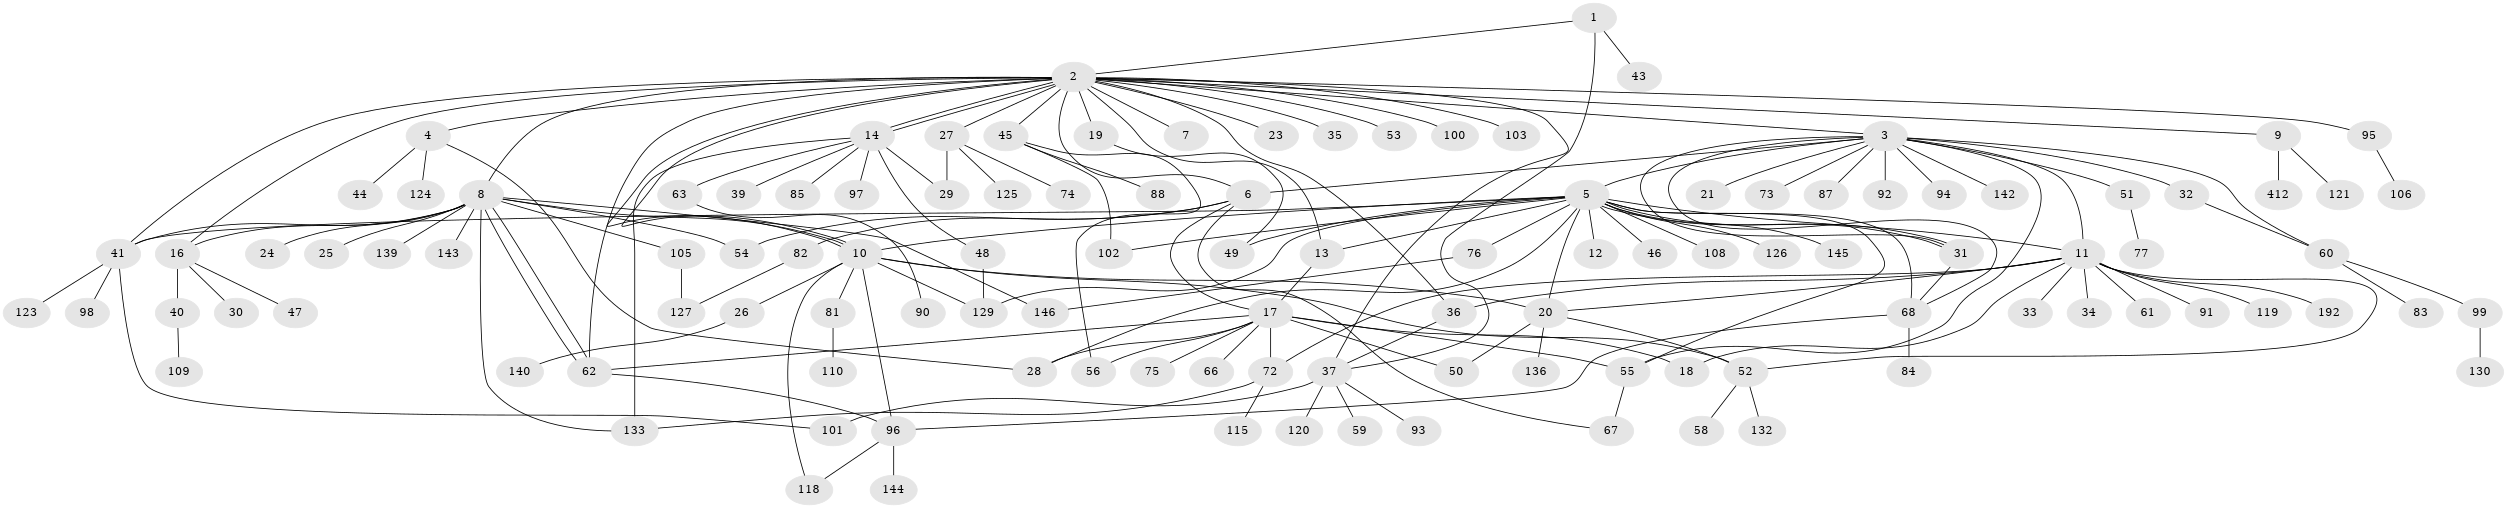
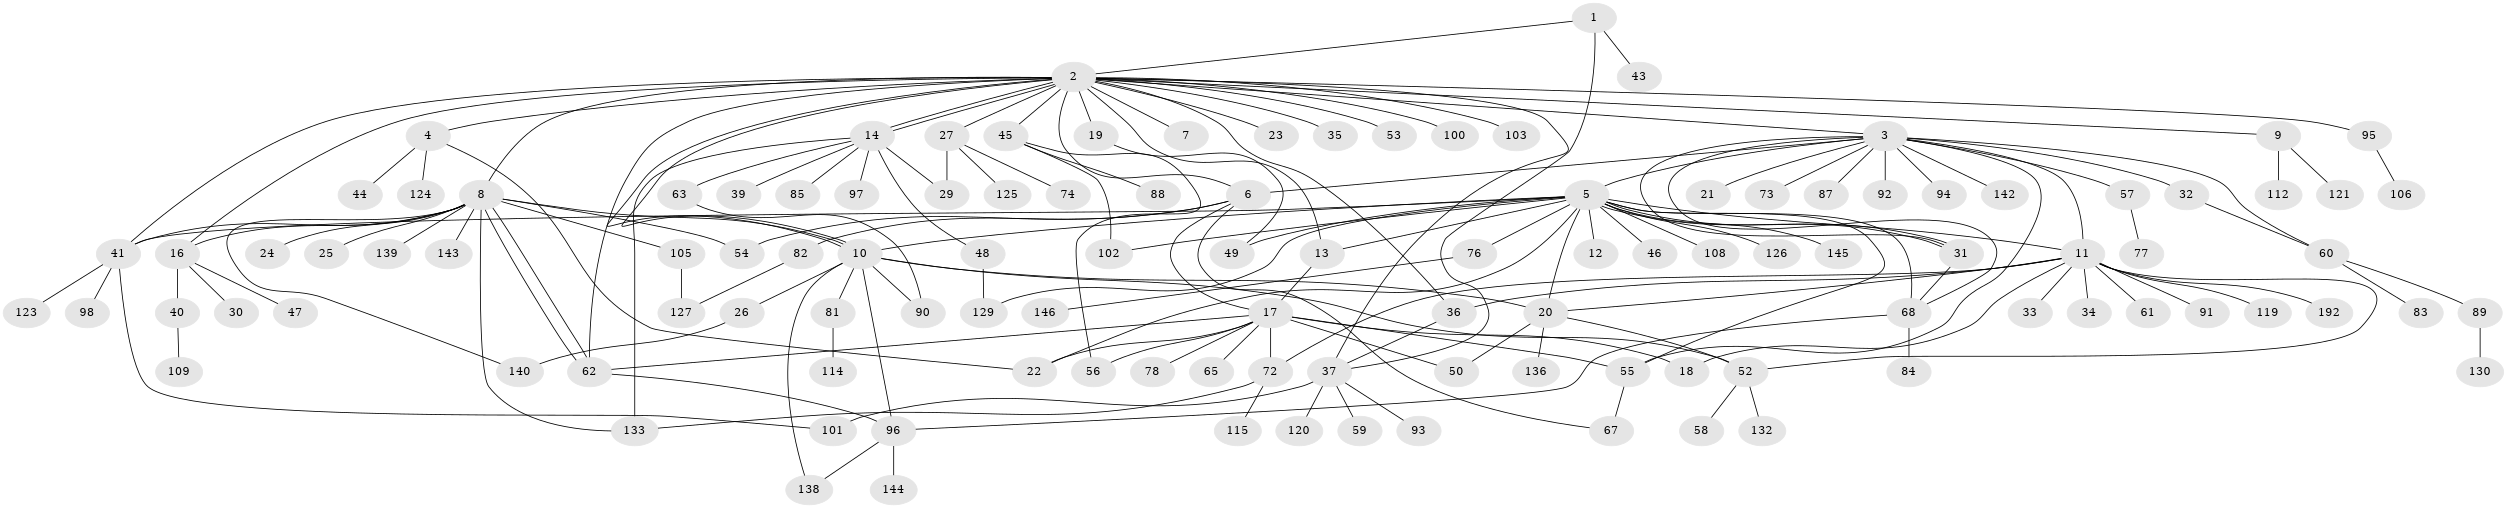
(2128, 195) -> (2128, 195)
(2279, 195) -> (2279, 195)
(839, 231) -> (240, 271)
(924, 284) -> (892, 284)
(2480, 313) -> (2480, 313)
(833, 372) -> (833, 372)
(1035, 372) -> (1035, 372)
(1153, 372) -> (1153, 372)
(1212, 372) -> (1212, 372)
(809, 490) -> (809, 490)
